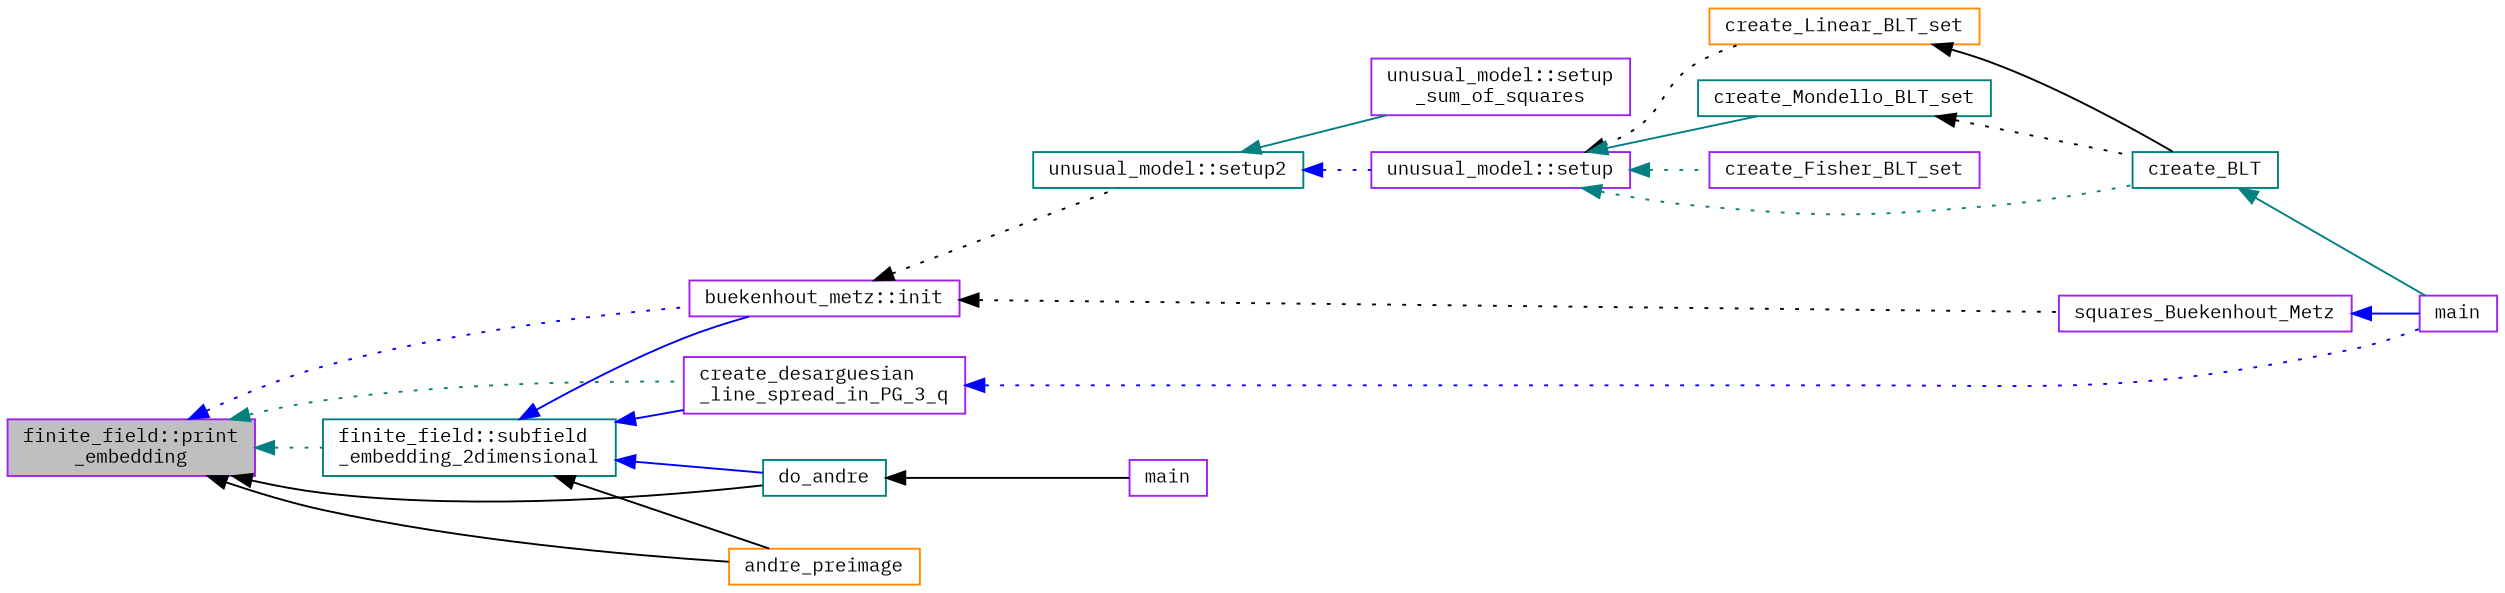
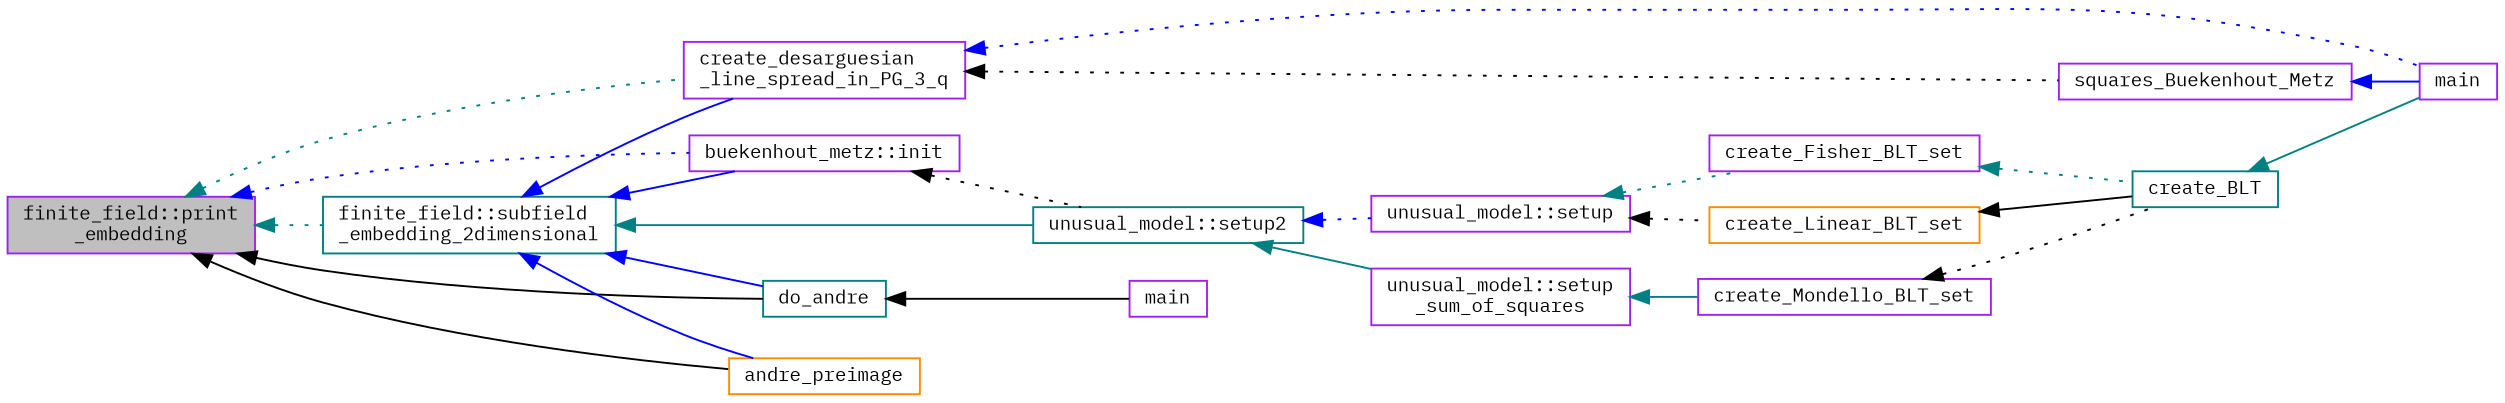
(1844, 98) -> (1844, 297)
(1682, 132) -> (1674, 297)
(1867, 214) -> (2065, 175)
none -> (834, 225)
(1519, 306) -> (1521, 76)
(672, 515) -> (642, 317)
